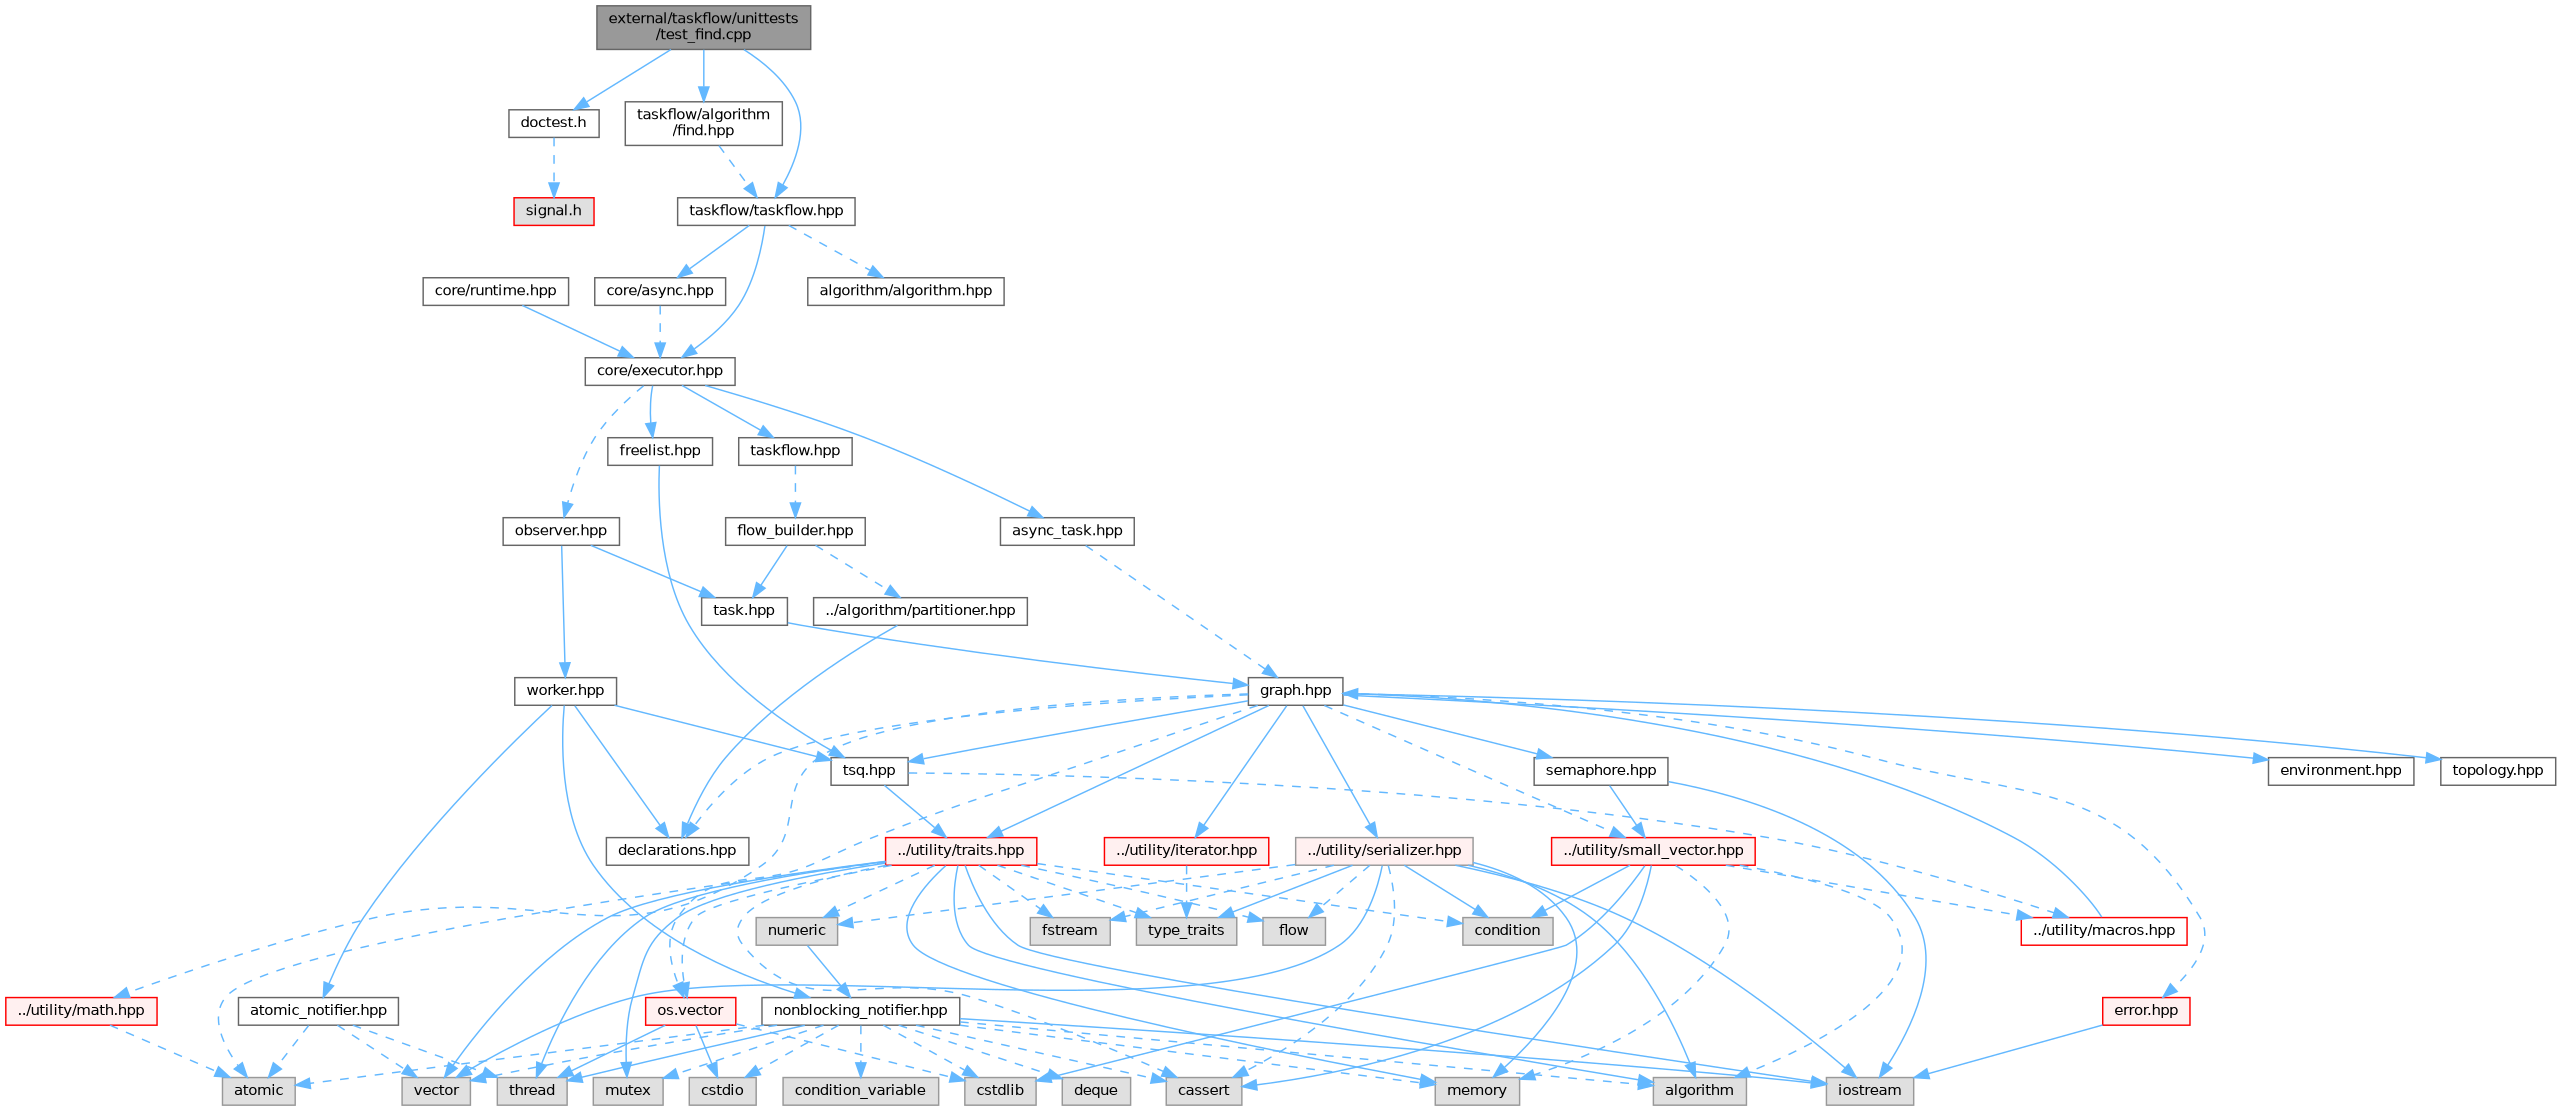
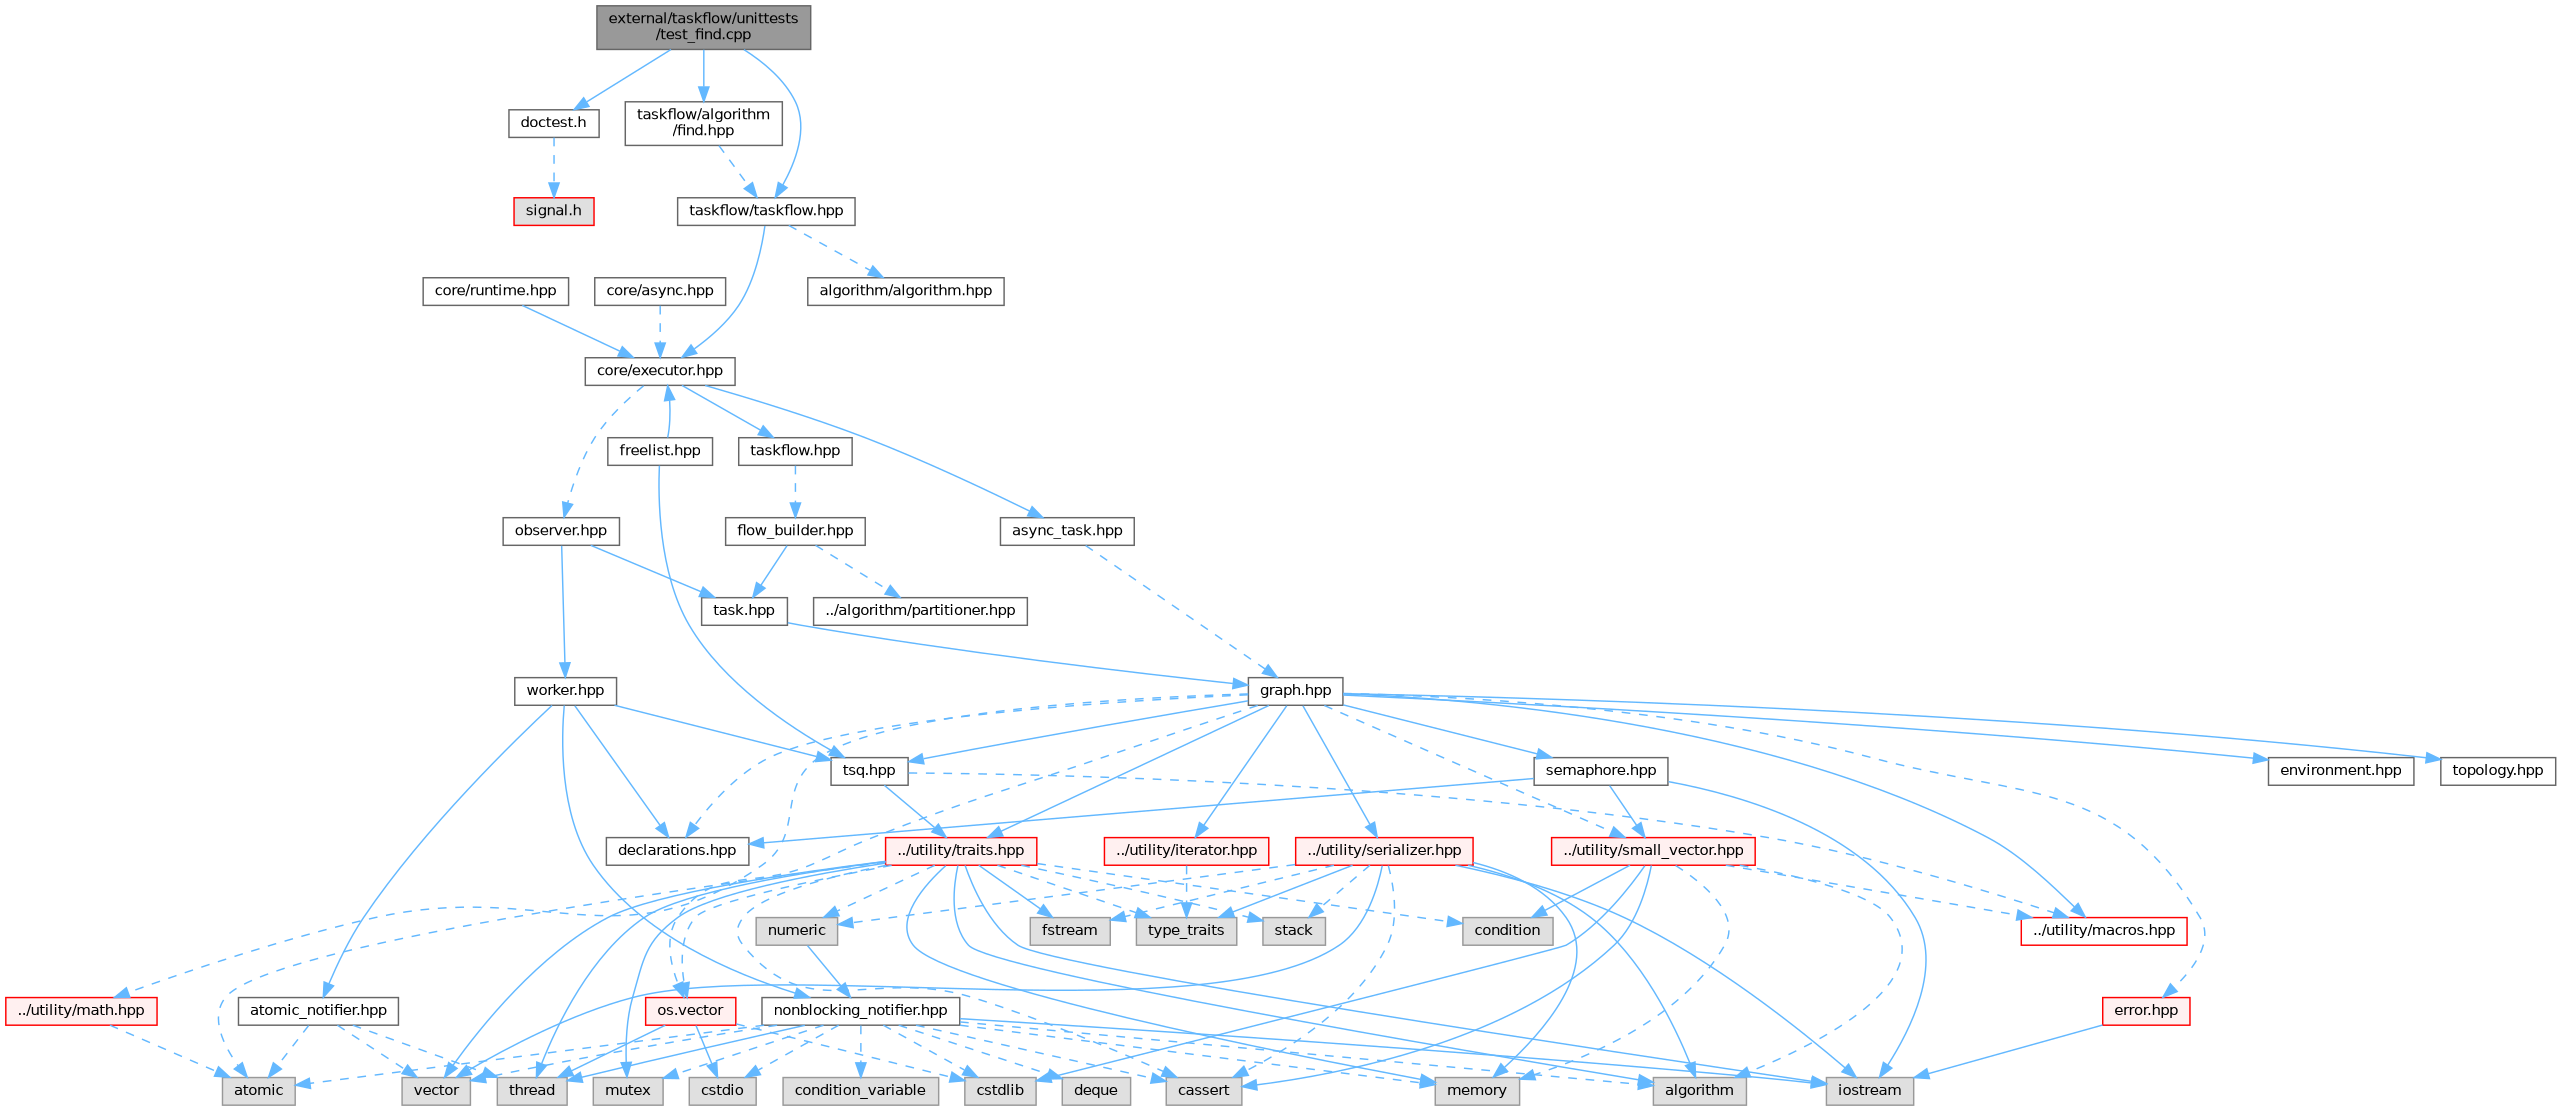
(720, 247) -> none
(651, 404) -> (670, 419)
(782, 704) -> (1149, 811)
(1752, 744) -> (1728, 744)
(1384, 851) -> (1384, 851)
(1010, 887) -> (1010, 887)
(1440, 887) -> none
(1294, 931) -> (1294, 931)
